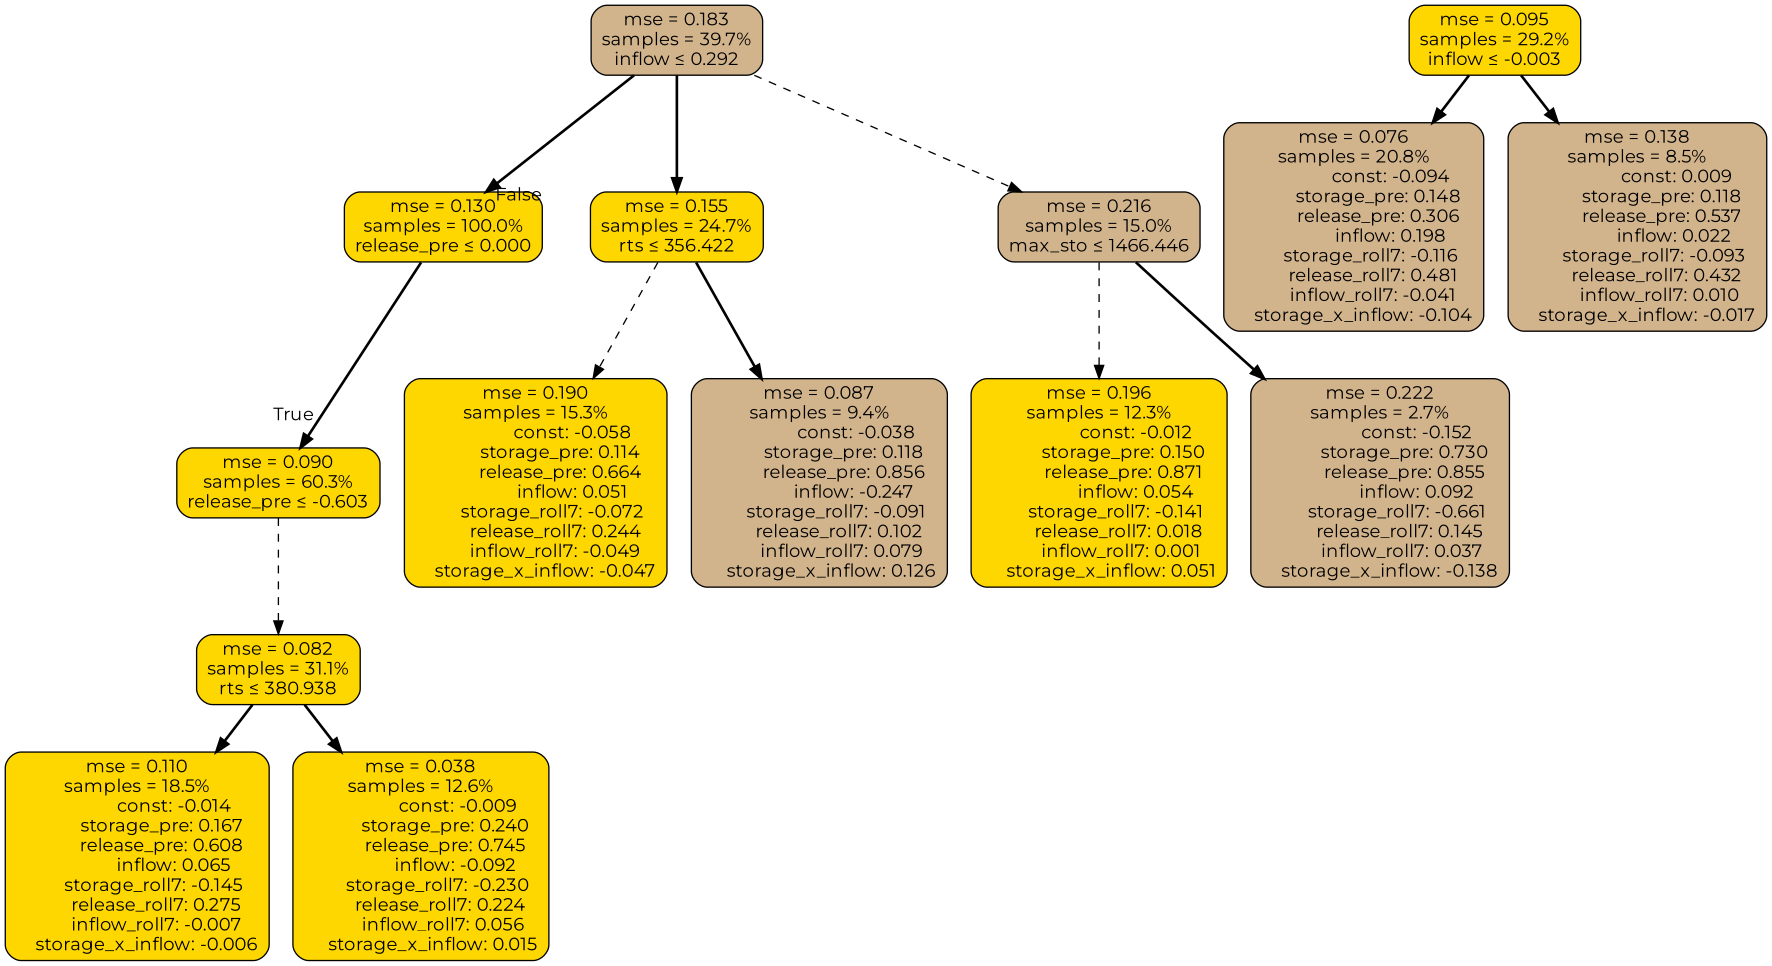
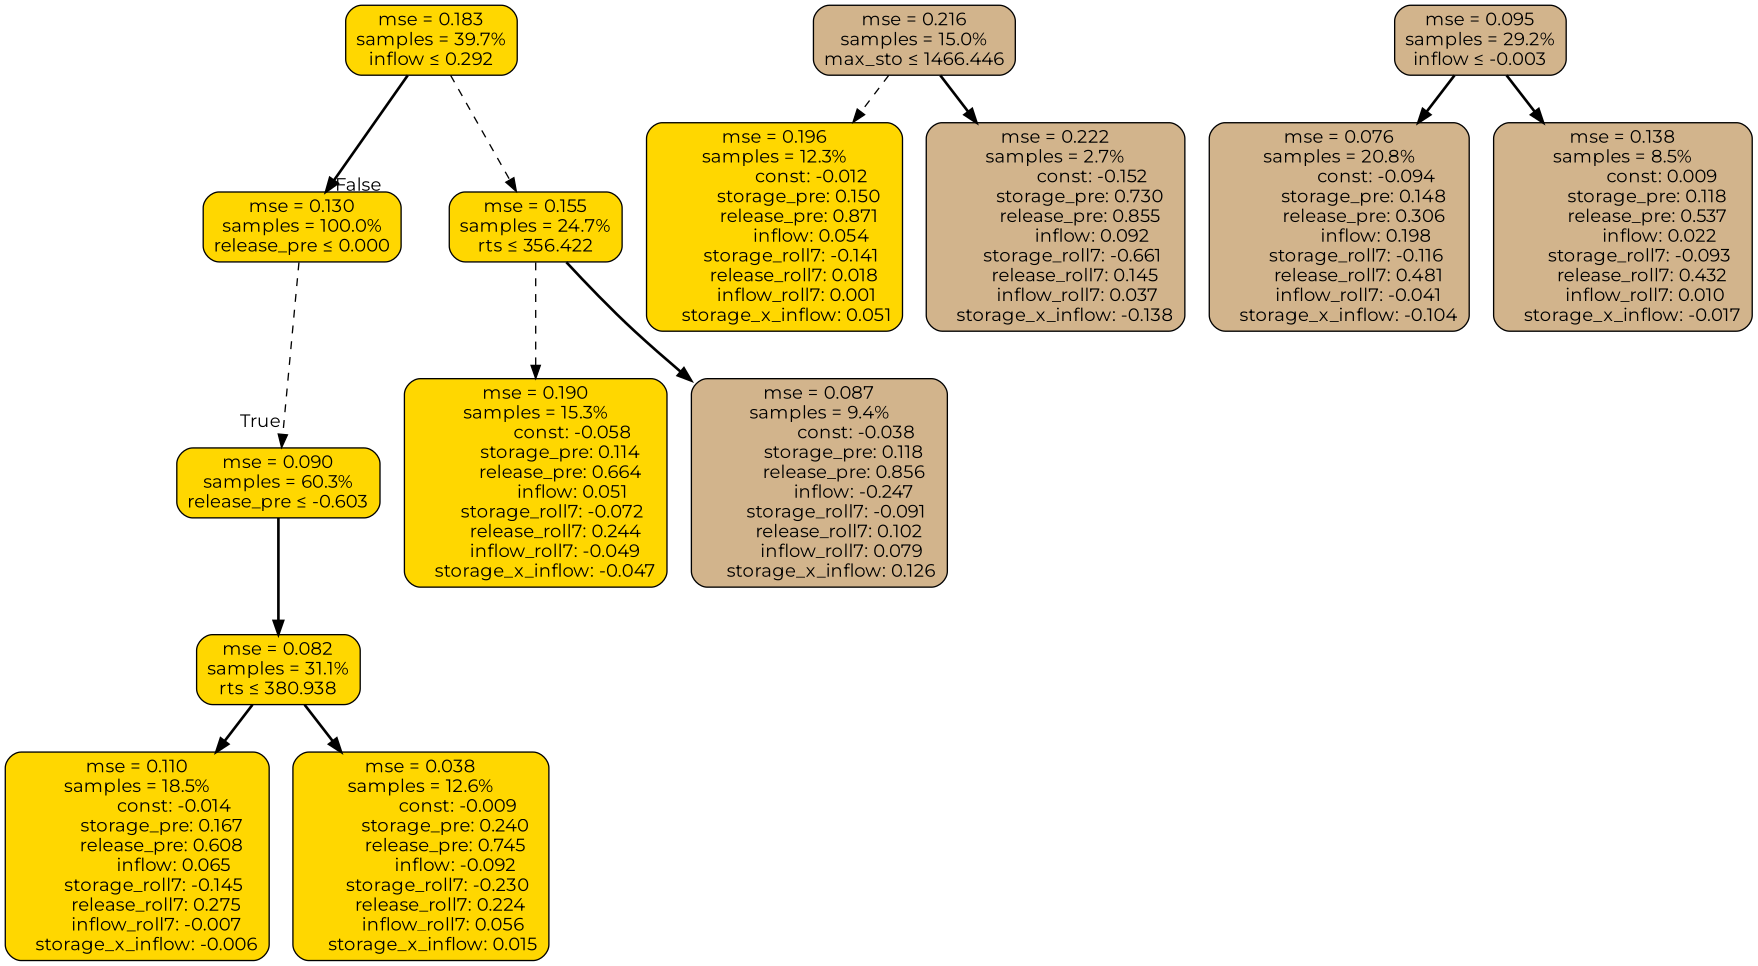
(677, 40) -> (431, 40)
(1495, 40) -> (1480, 40)
(677, 127) -> (480, 127)
(882, 131) -> none
(365, 349) -> (291, 348)
(278, 569) -> (278, 569)
